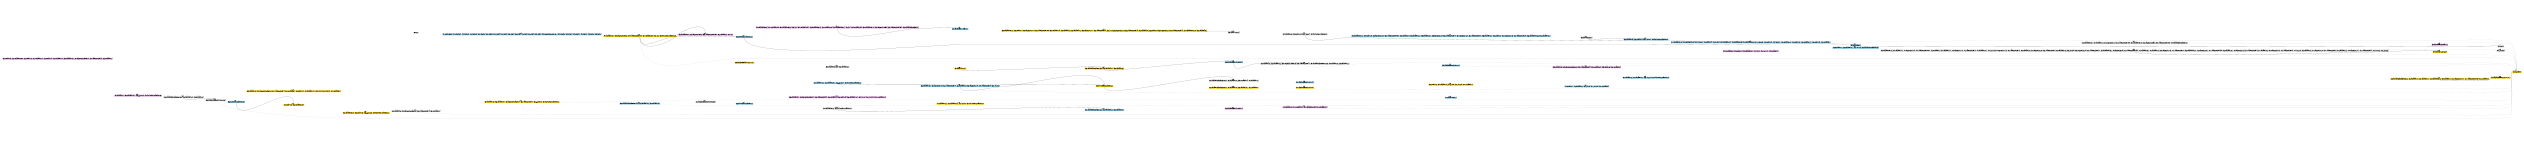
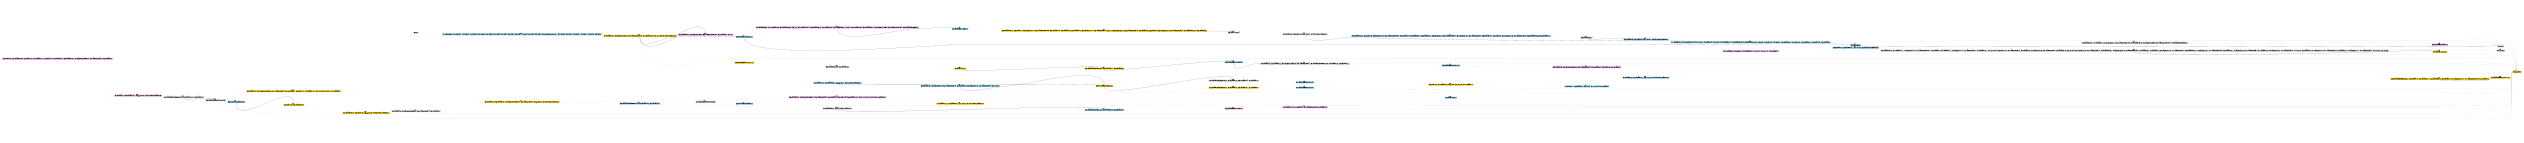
(1305, 88) -> (1305, 88)
